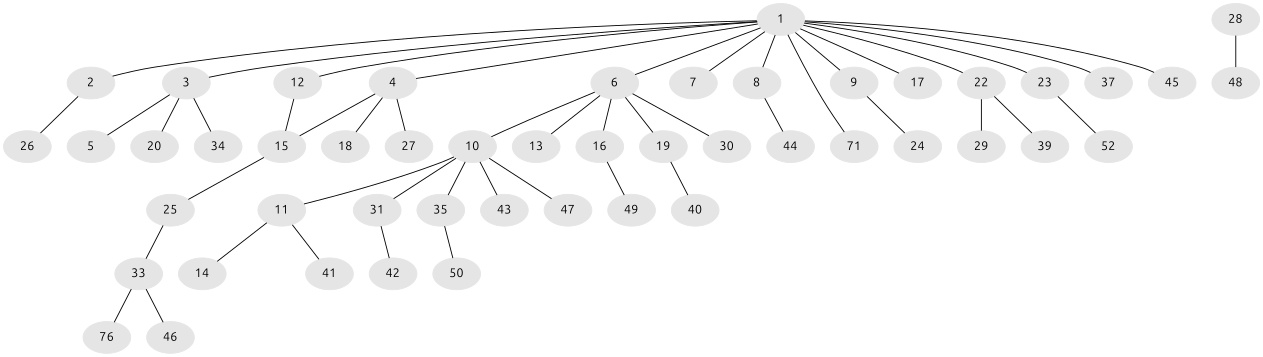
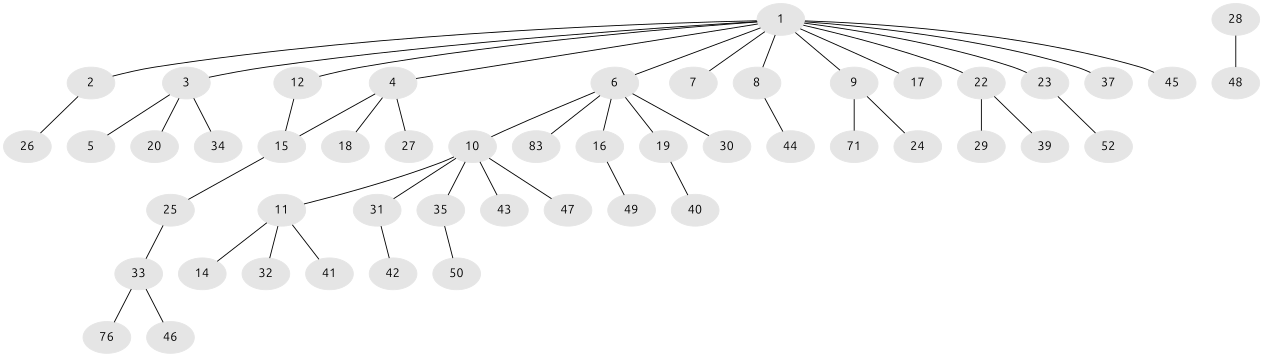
(814, 85) -> (854, 115)
(536, 147) -> (536, 147)
none -> (266, 274)
